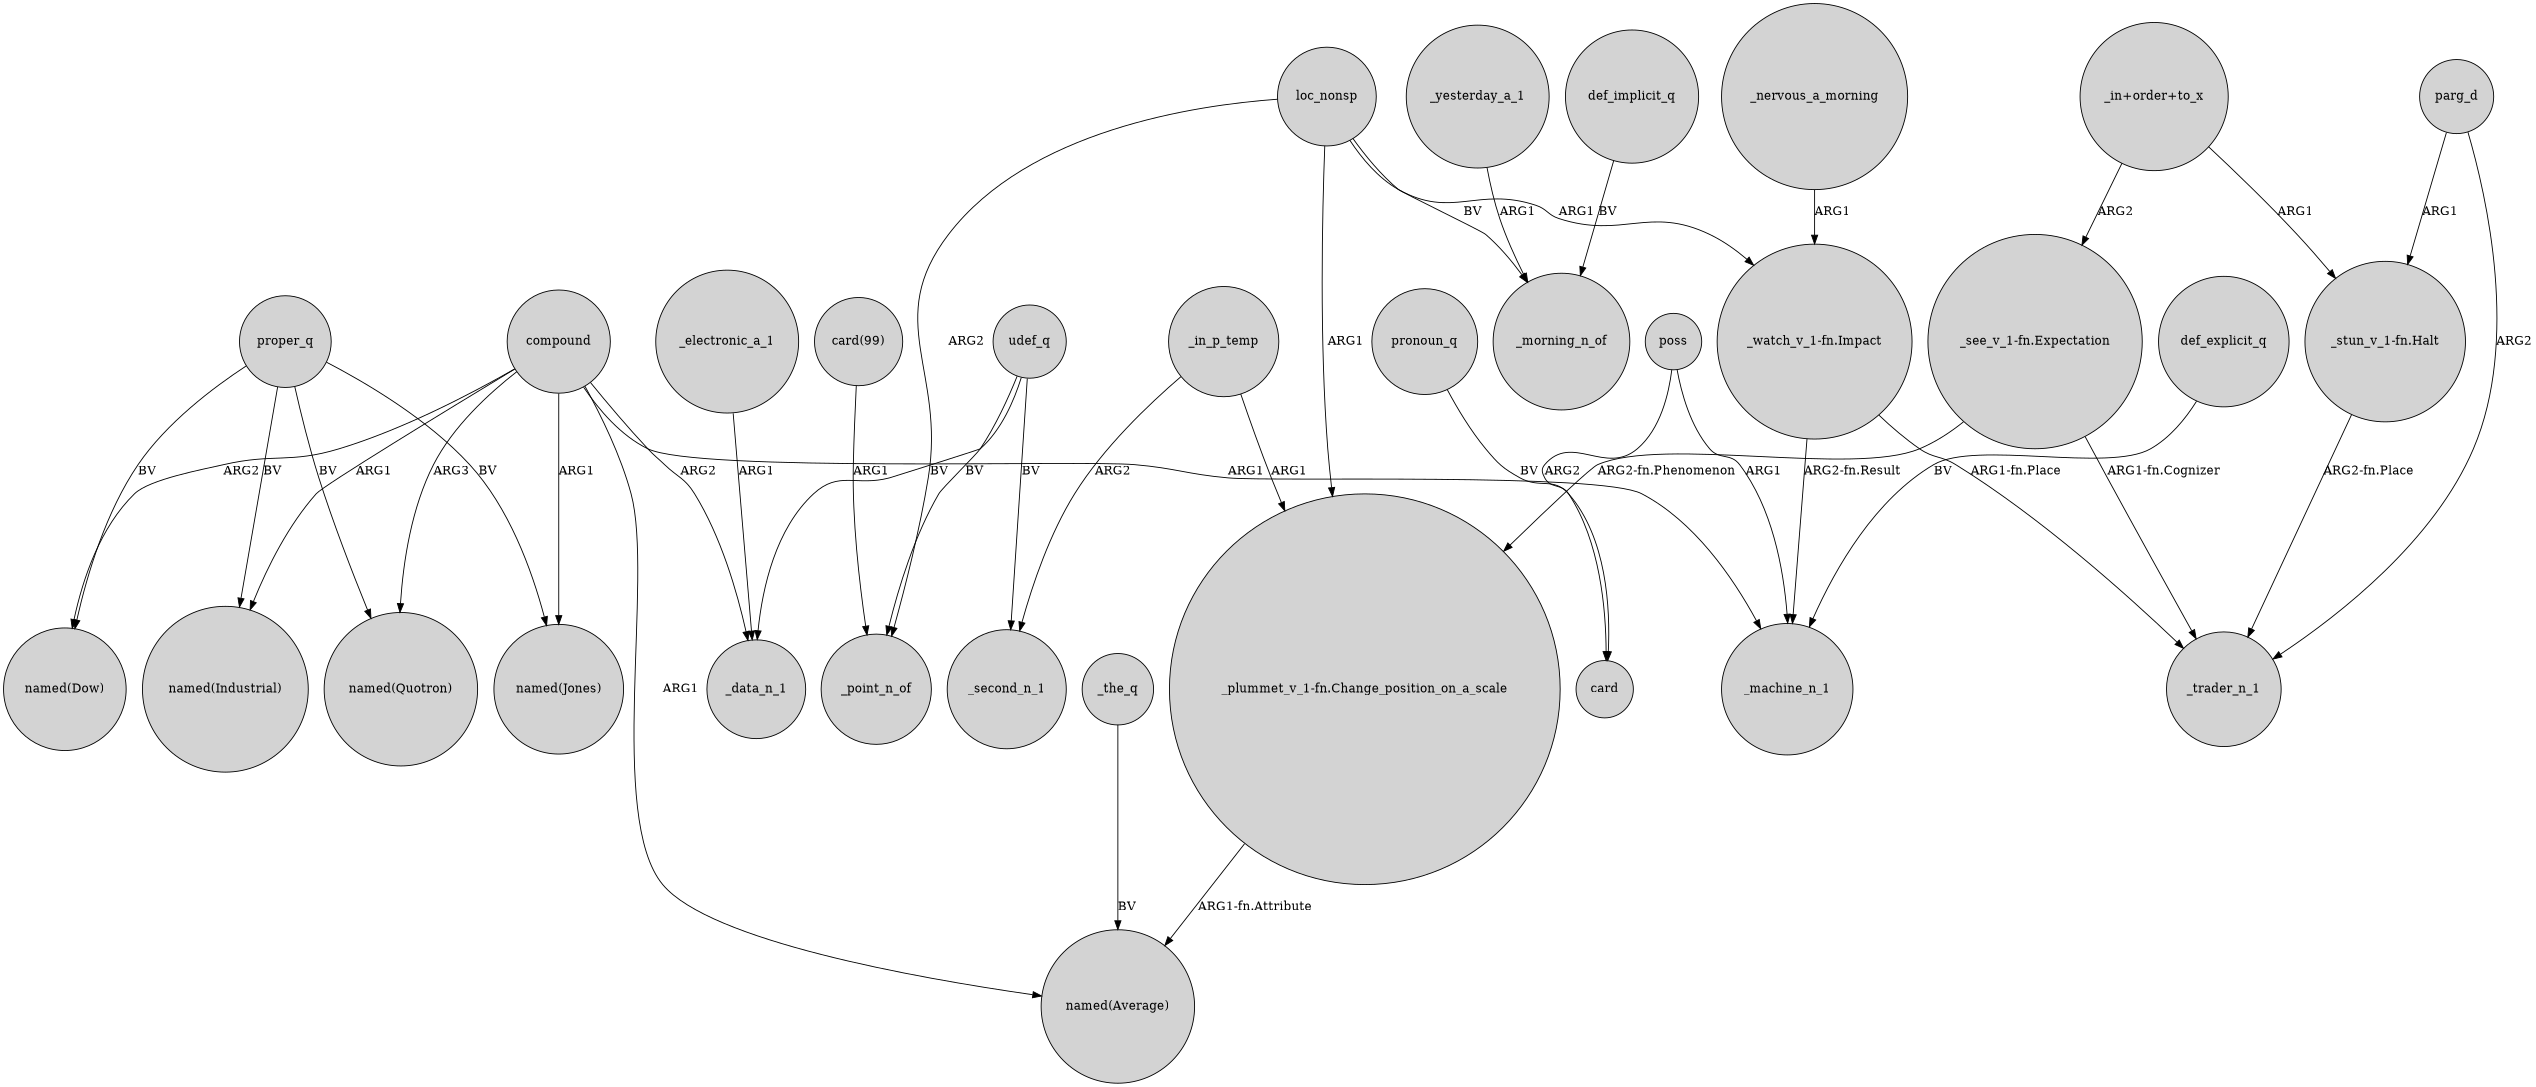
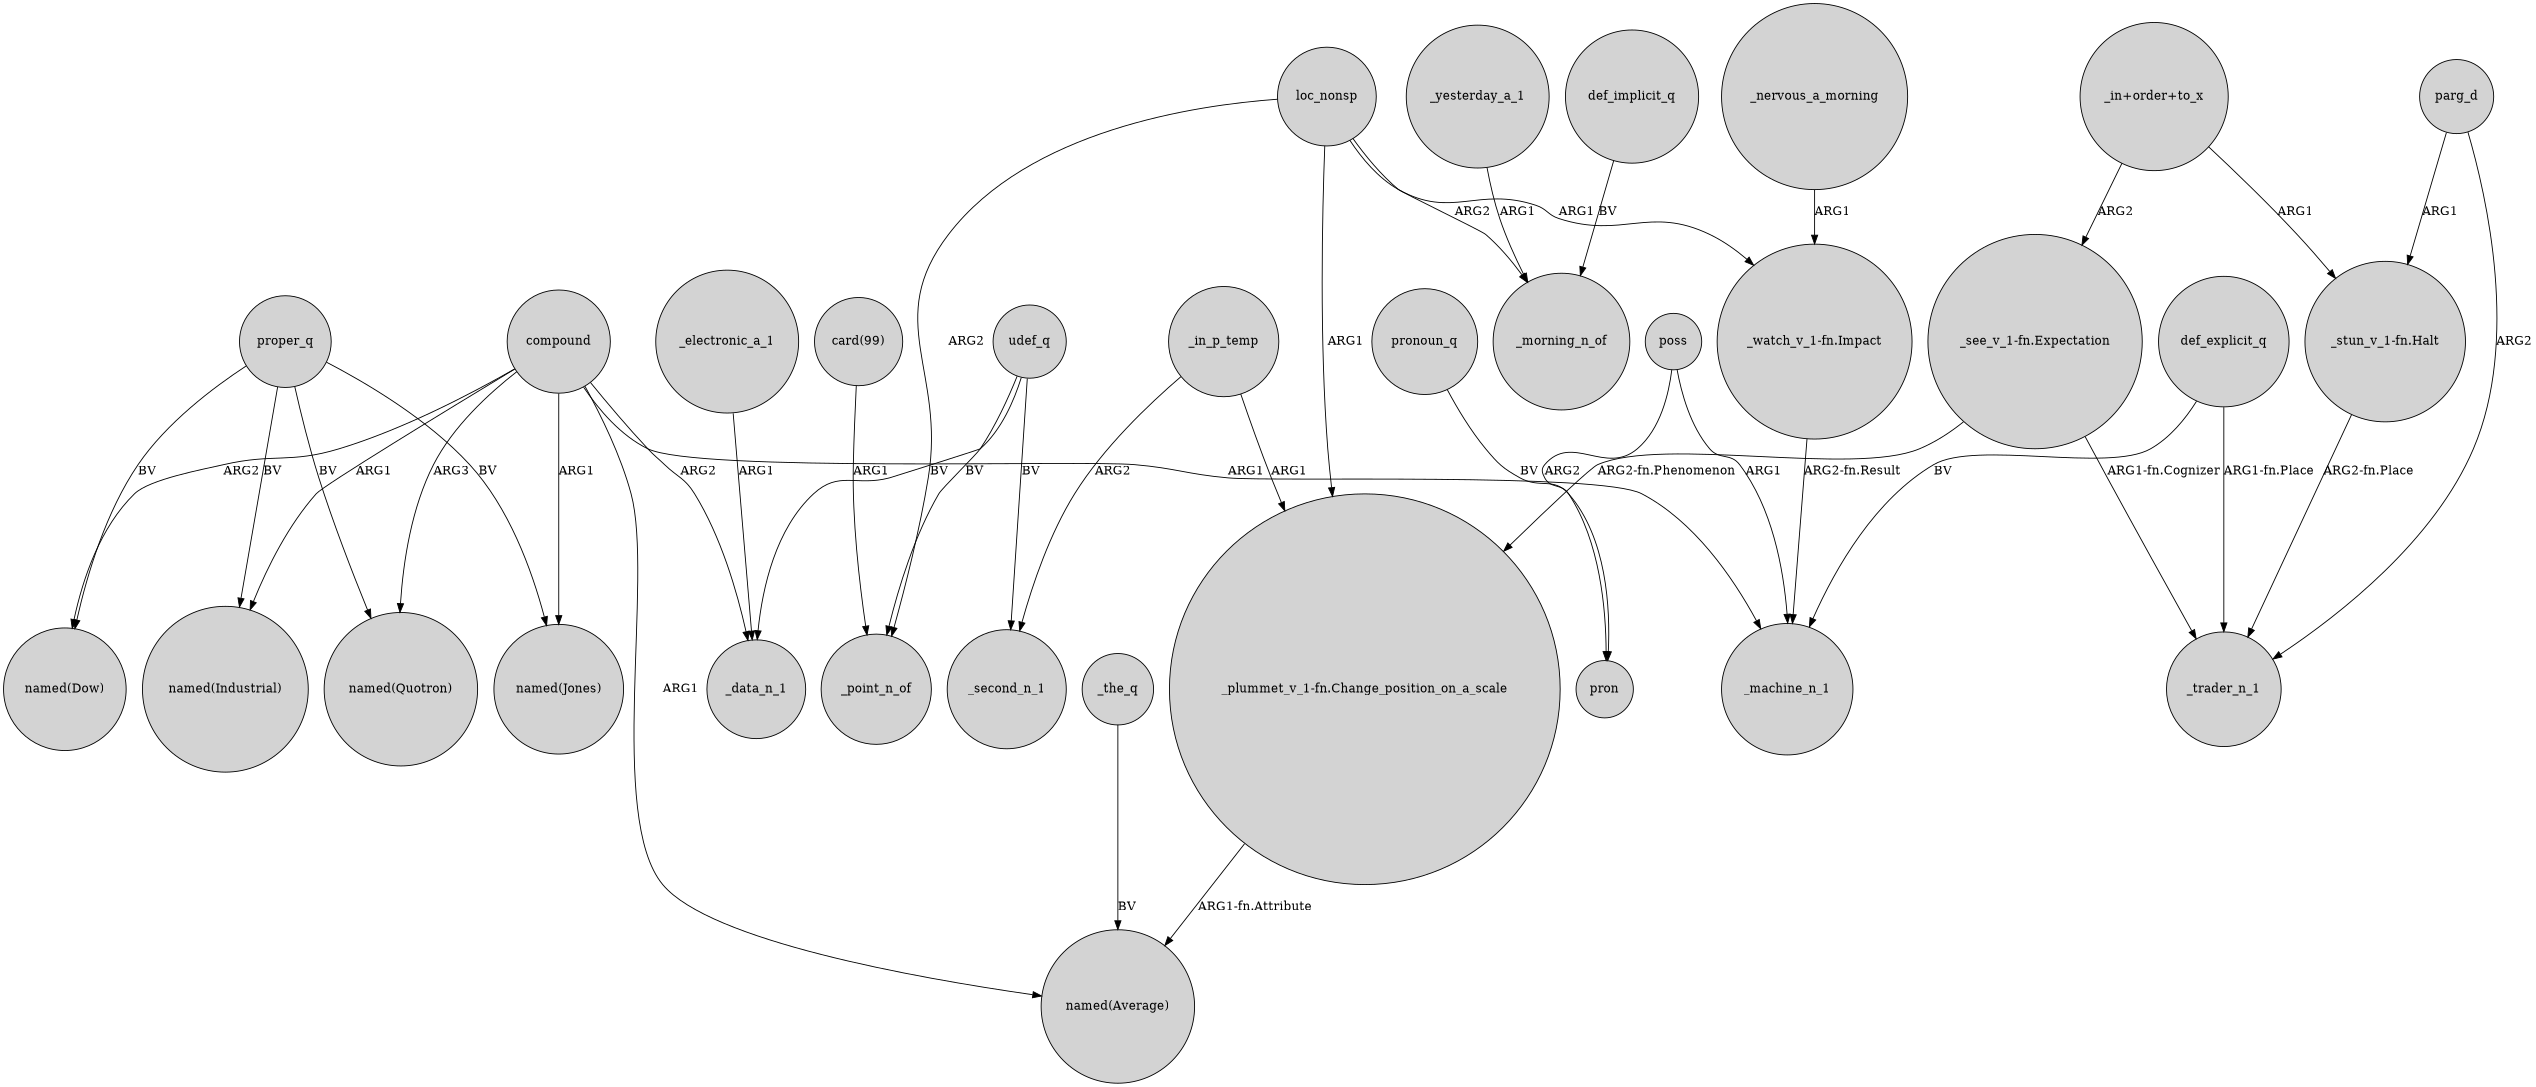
(1473, 212) -> (1473, 212)
(2034, 519) -> (2224, 515)
(1605, 689) -> (1605, 689)
